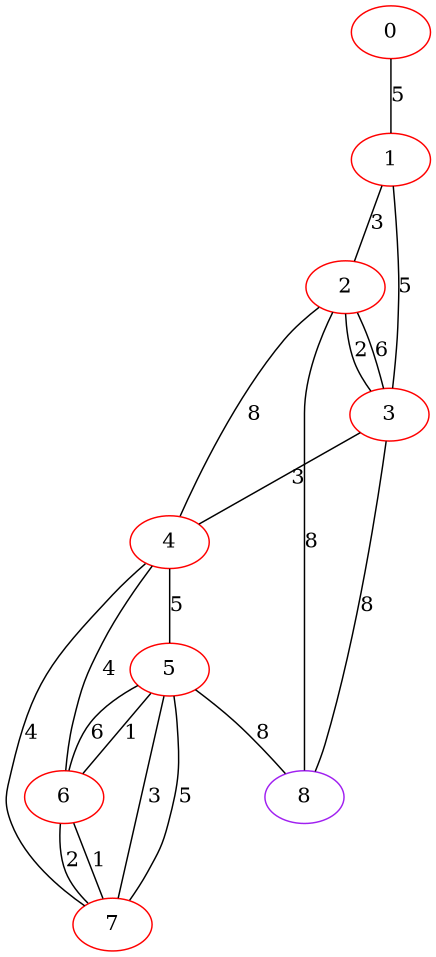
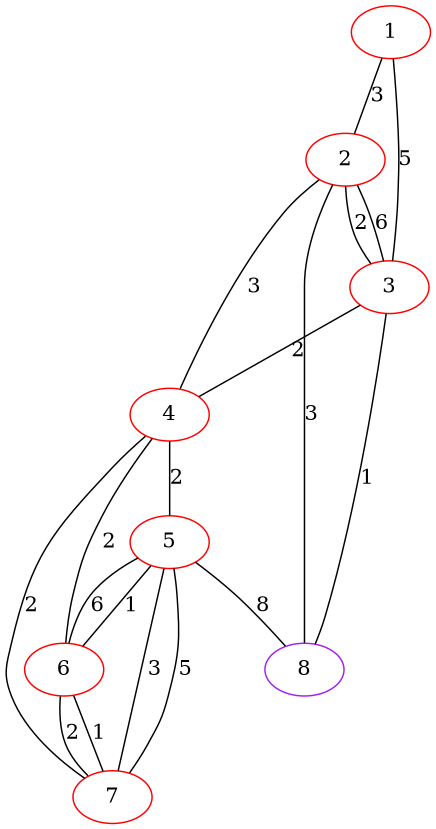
(391, 32) -> none
(255, 415) -> (255, 287)
(299, 478) -> (299, 351)
(312, 542) -> (312, 415)
(177, 606) -> (177, 478)
(367, 606) -> (367, 478)
(110, 670) -> (110, 542)
(32, 733) -> (32, 606)
